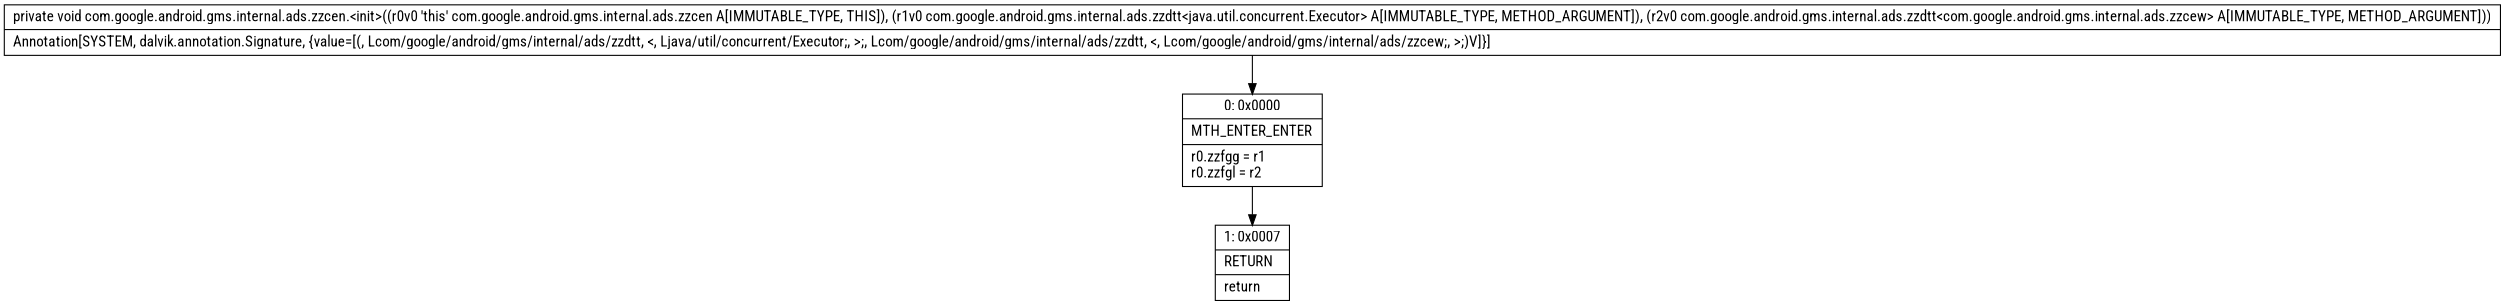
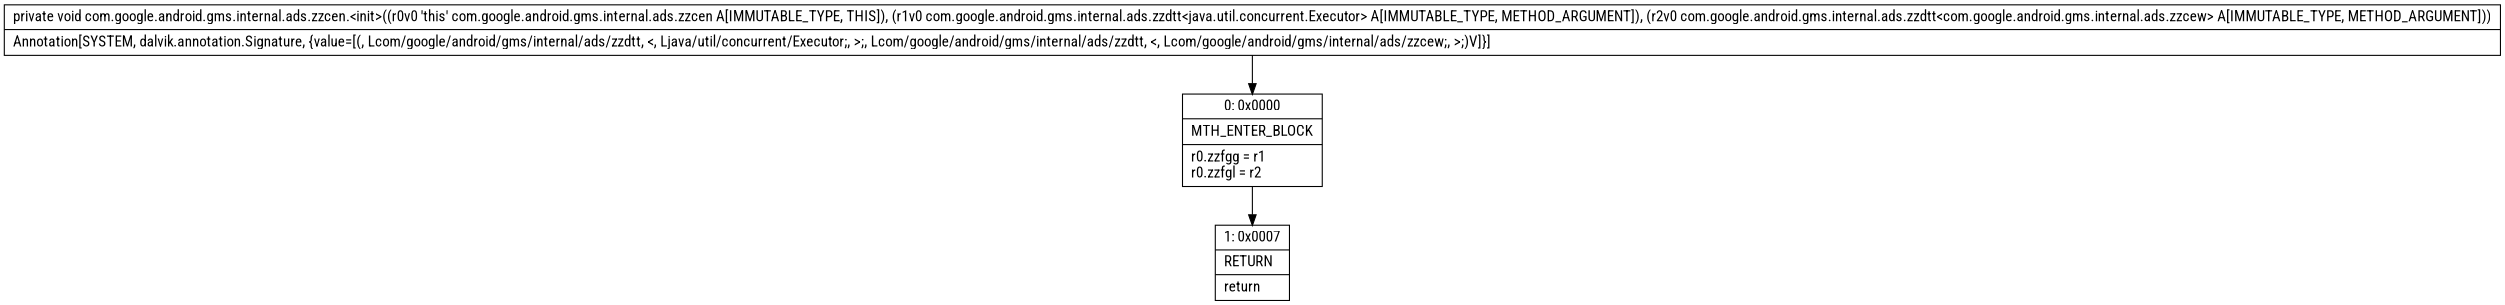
(1252, 131) -> (1252, 131)
